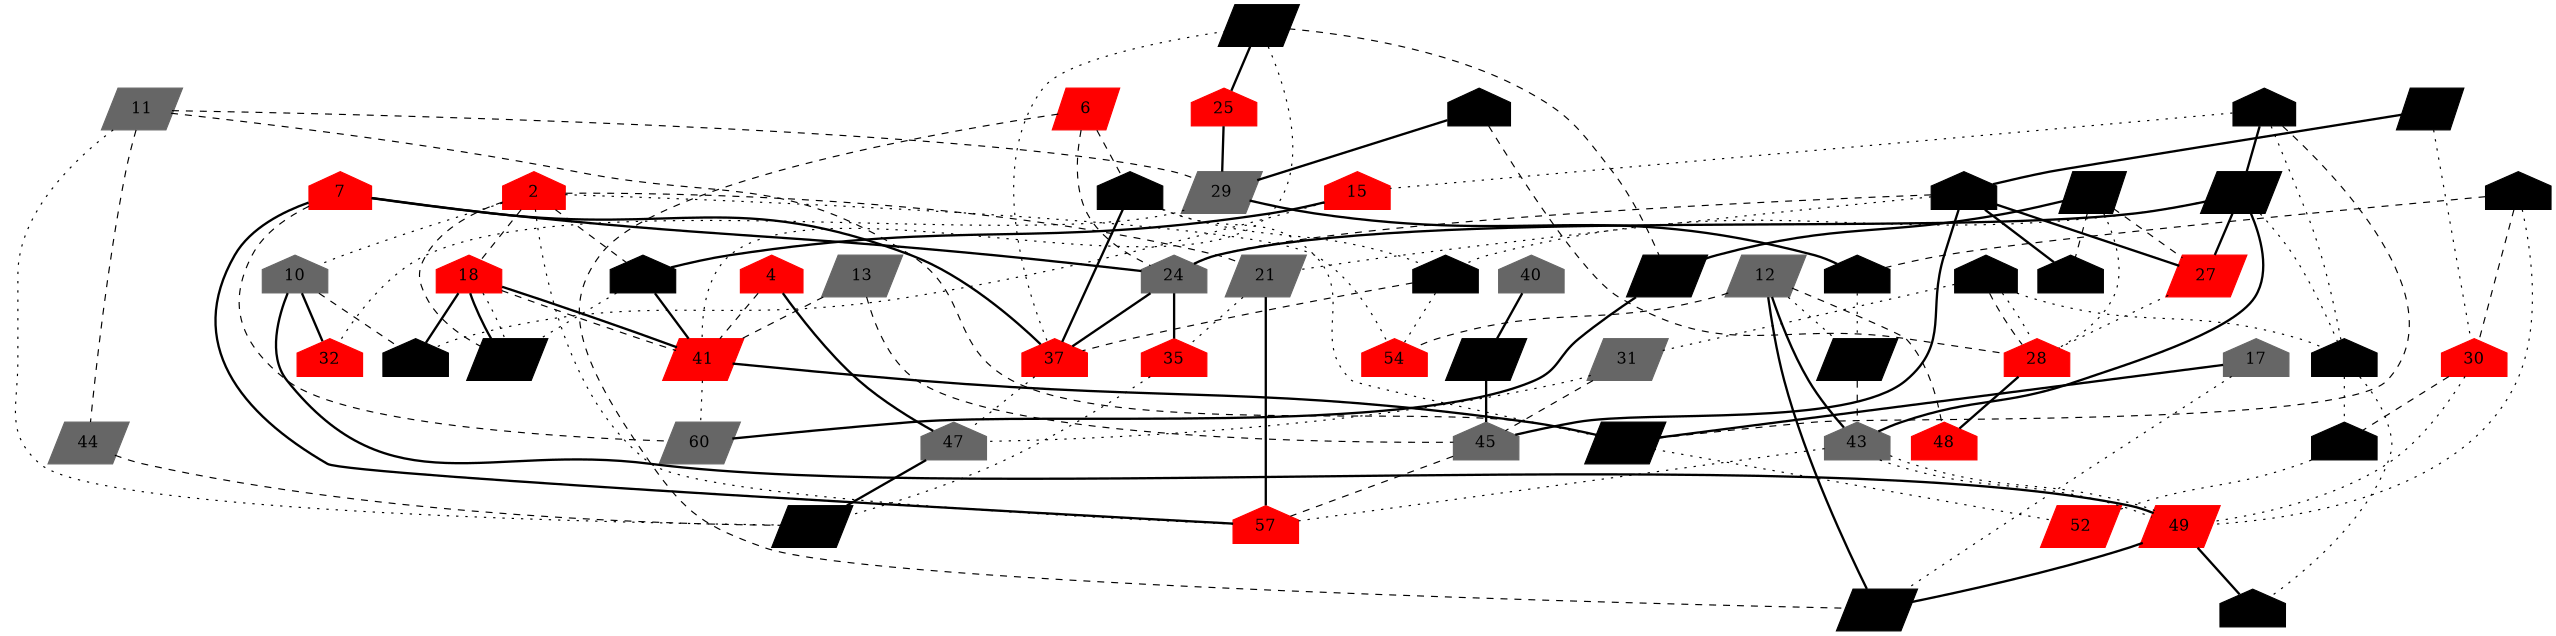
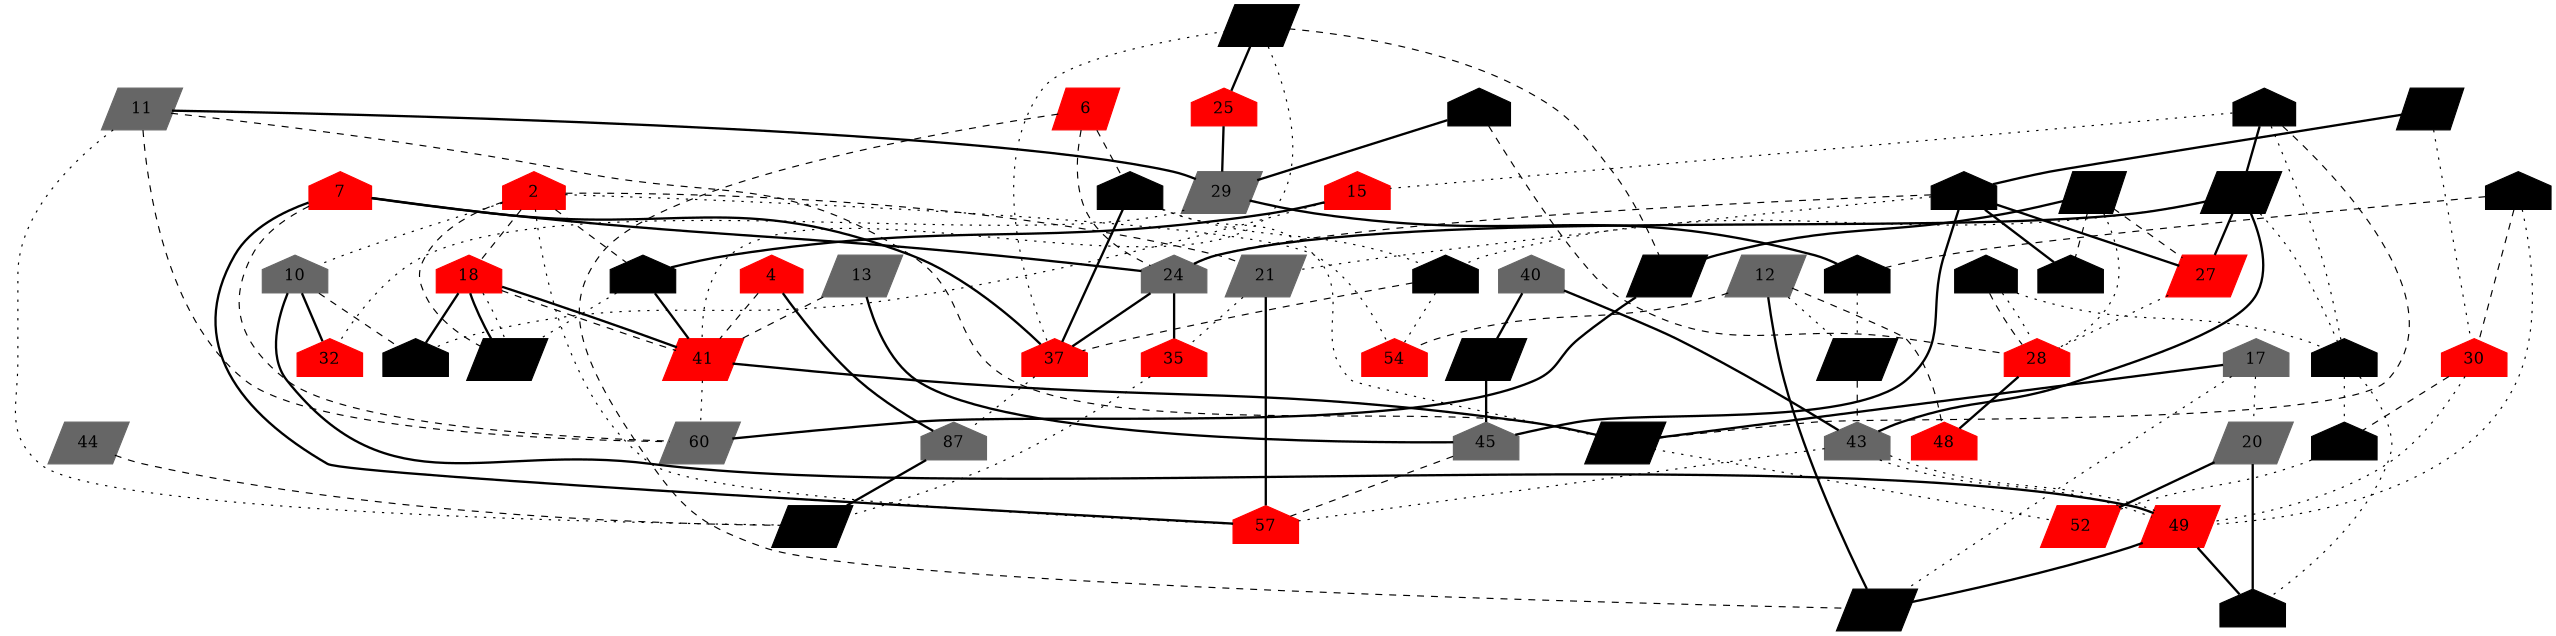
(686, 127) -> (686, 127)
(108, 275) -> (300, 404)
(1628, 360) -> none
(1801, 366) -> (1705, 353)
(1116, 428) -> (1132, 430)
(954, 443) -> (954, 443)
none -> (2253, 443)
